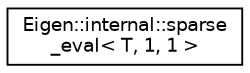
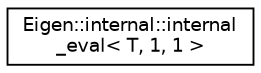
(125, 37) -> (131, 37)
